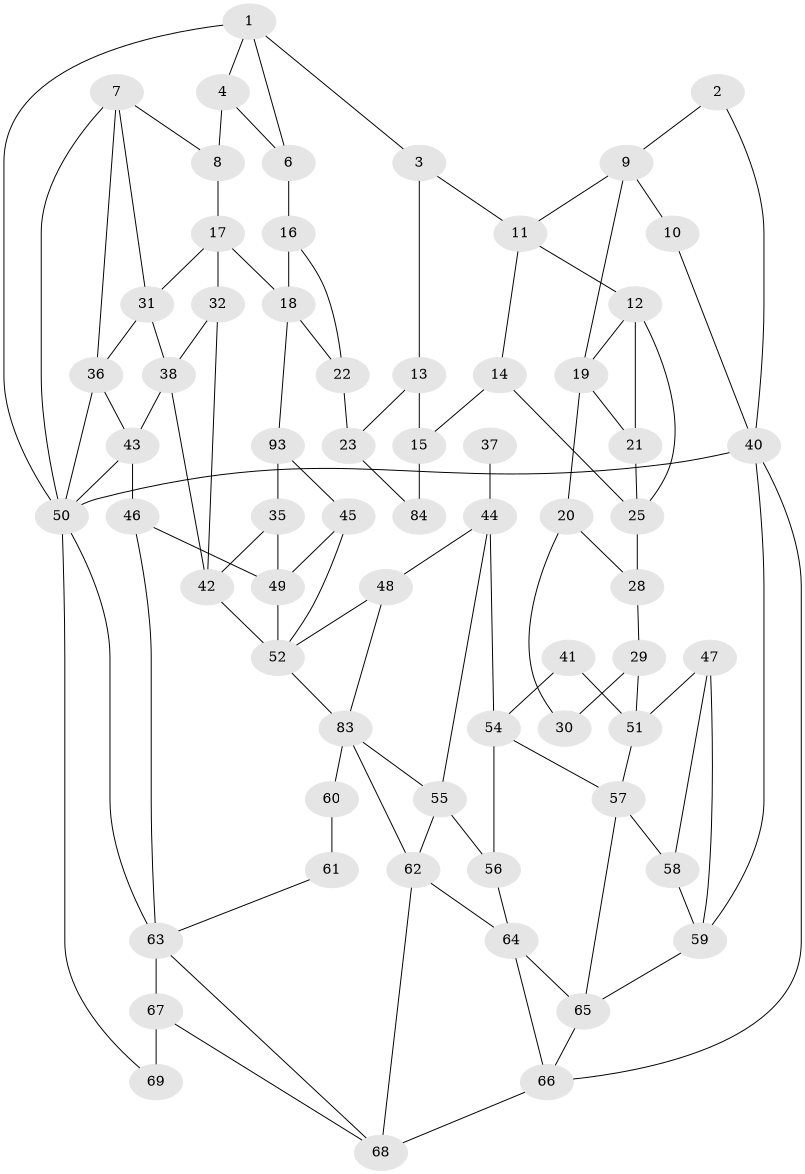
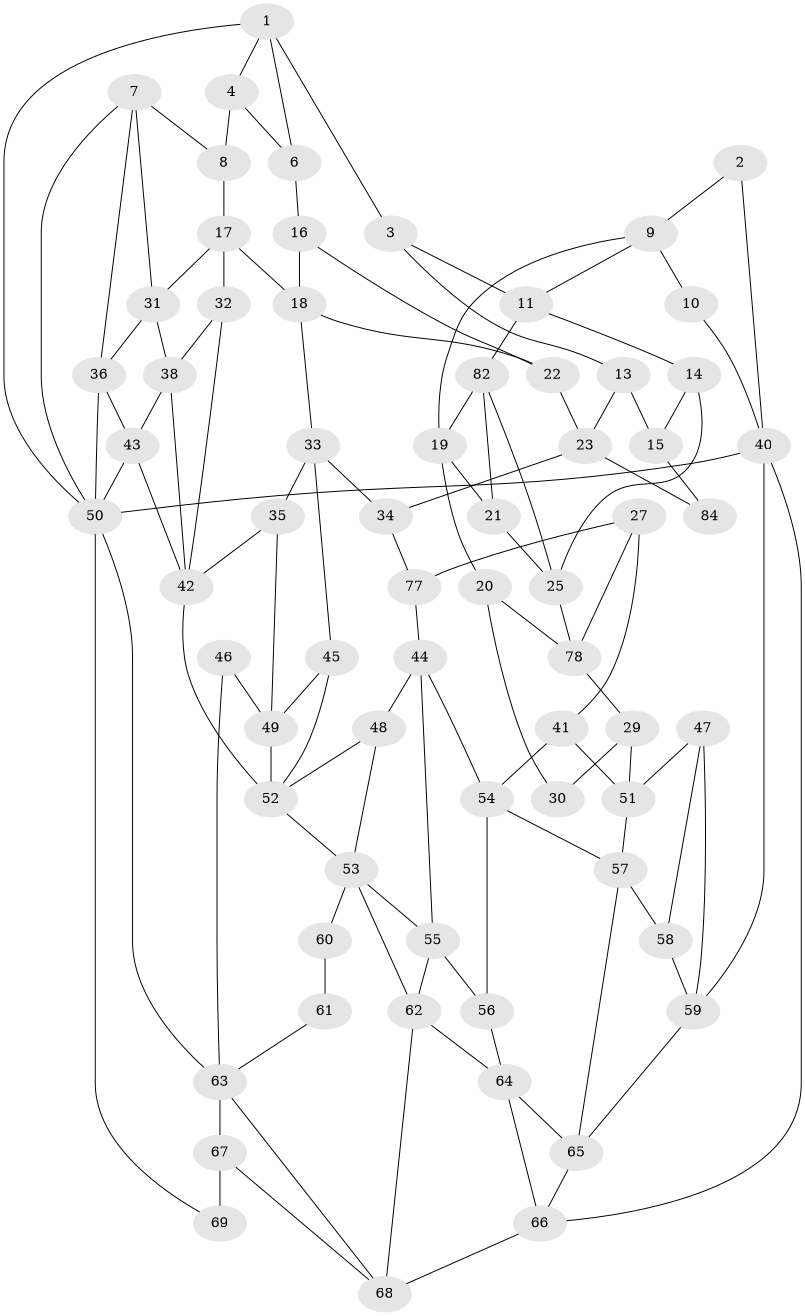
(635, 304) -> (482, 375)
(278, 446) -> (313, 446)
(490, 446) -> (414, 587)
(133, 481) -> (160, 516)
none -> (386, 517)
none -> (639, 517)
(637, 587) -> (574, 658)
(346, 729) -> (352, 870)
